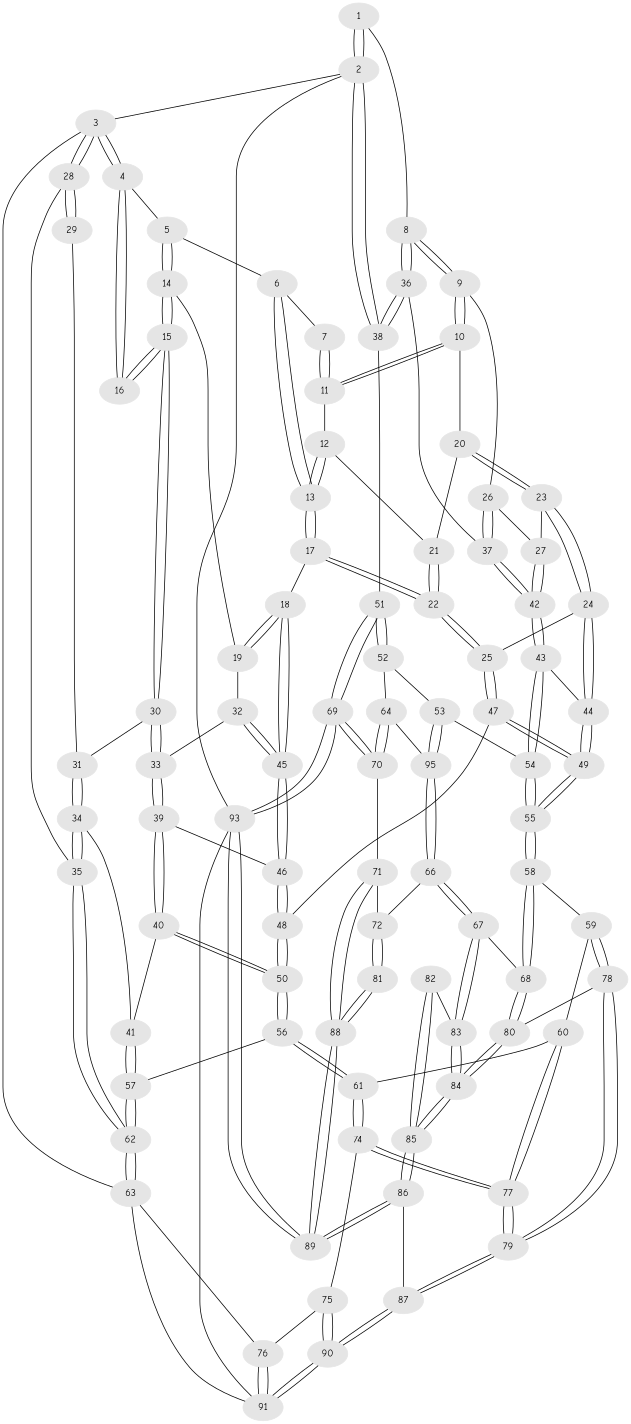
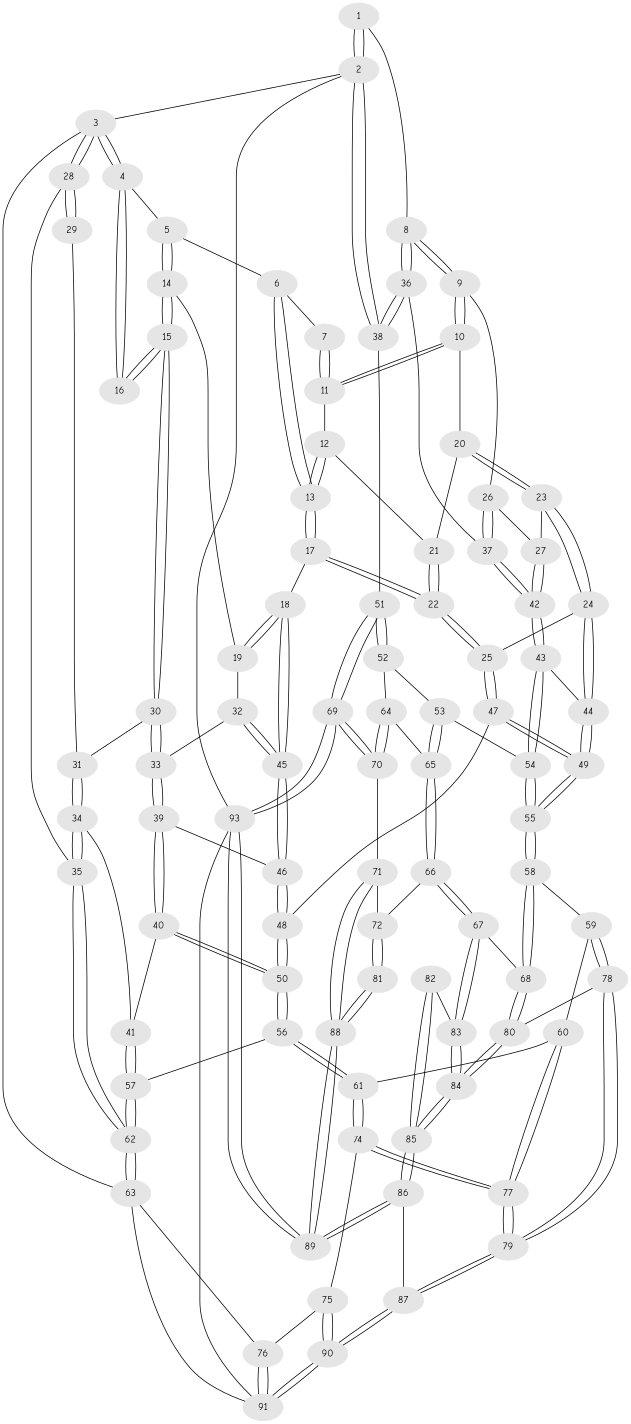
(431, 765) -> (431, 765)
